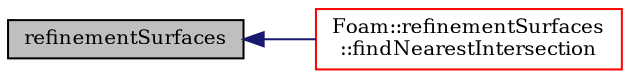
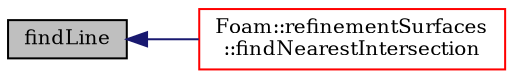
(126, 39) -> (67, 39)
